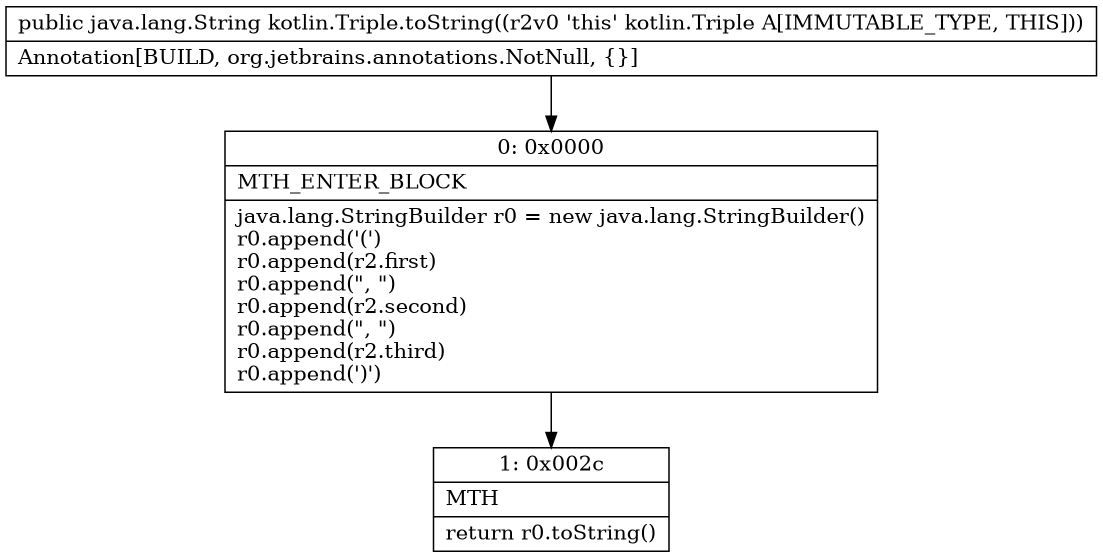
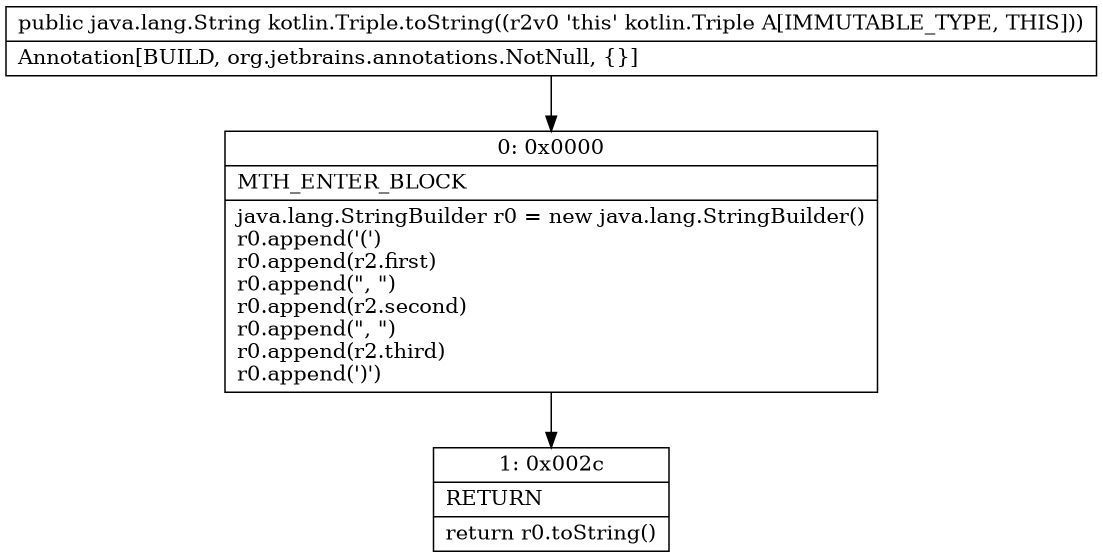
(472, 499) -> (494, 499)
